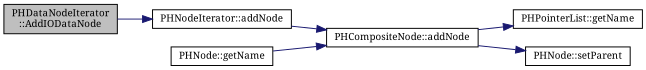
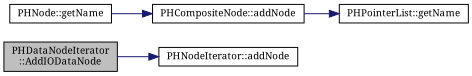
(304, 28) -> none
(578, 56) -> none
